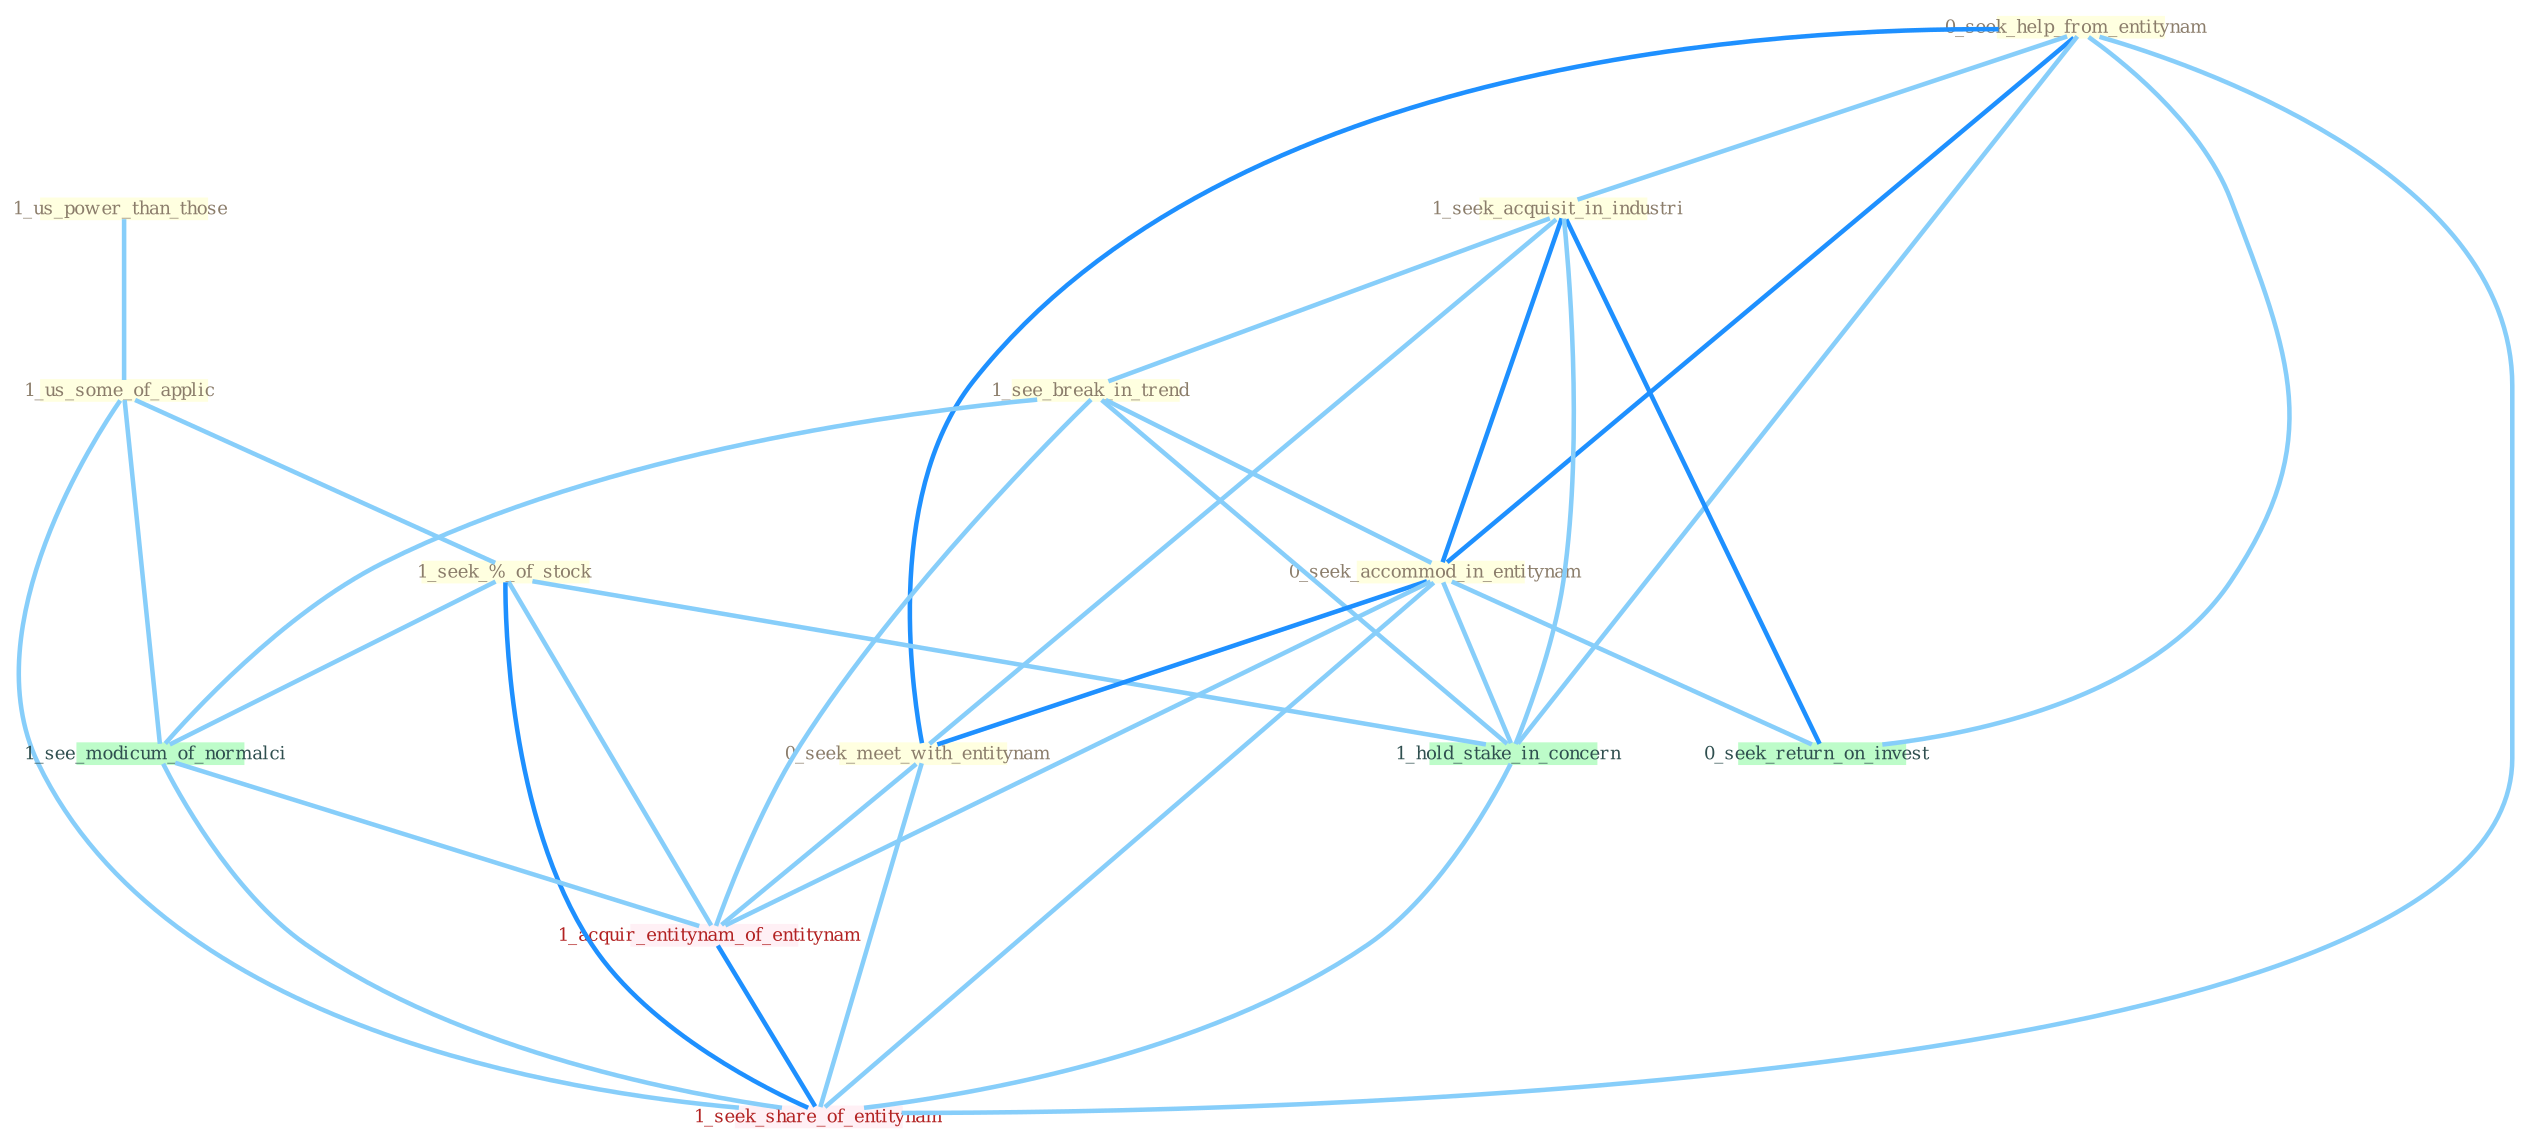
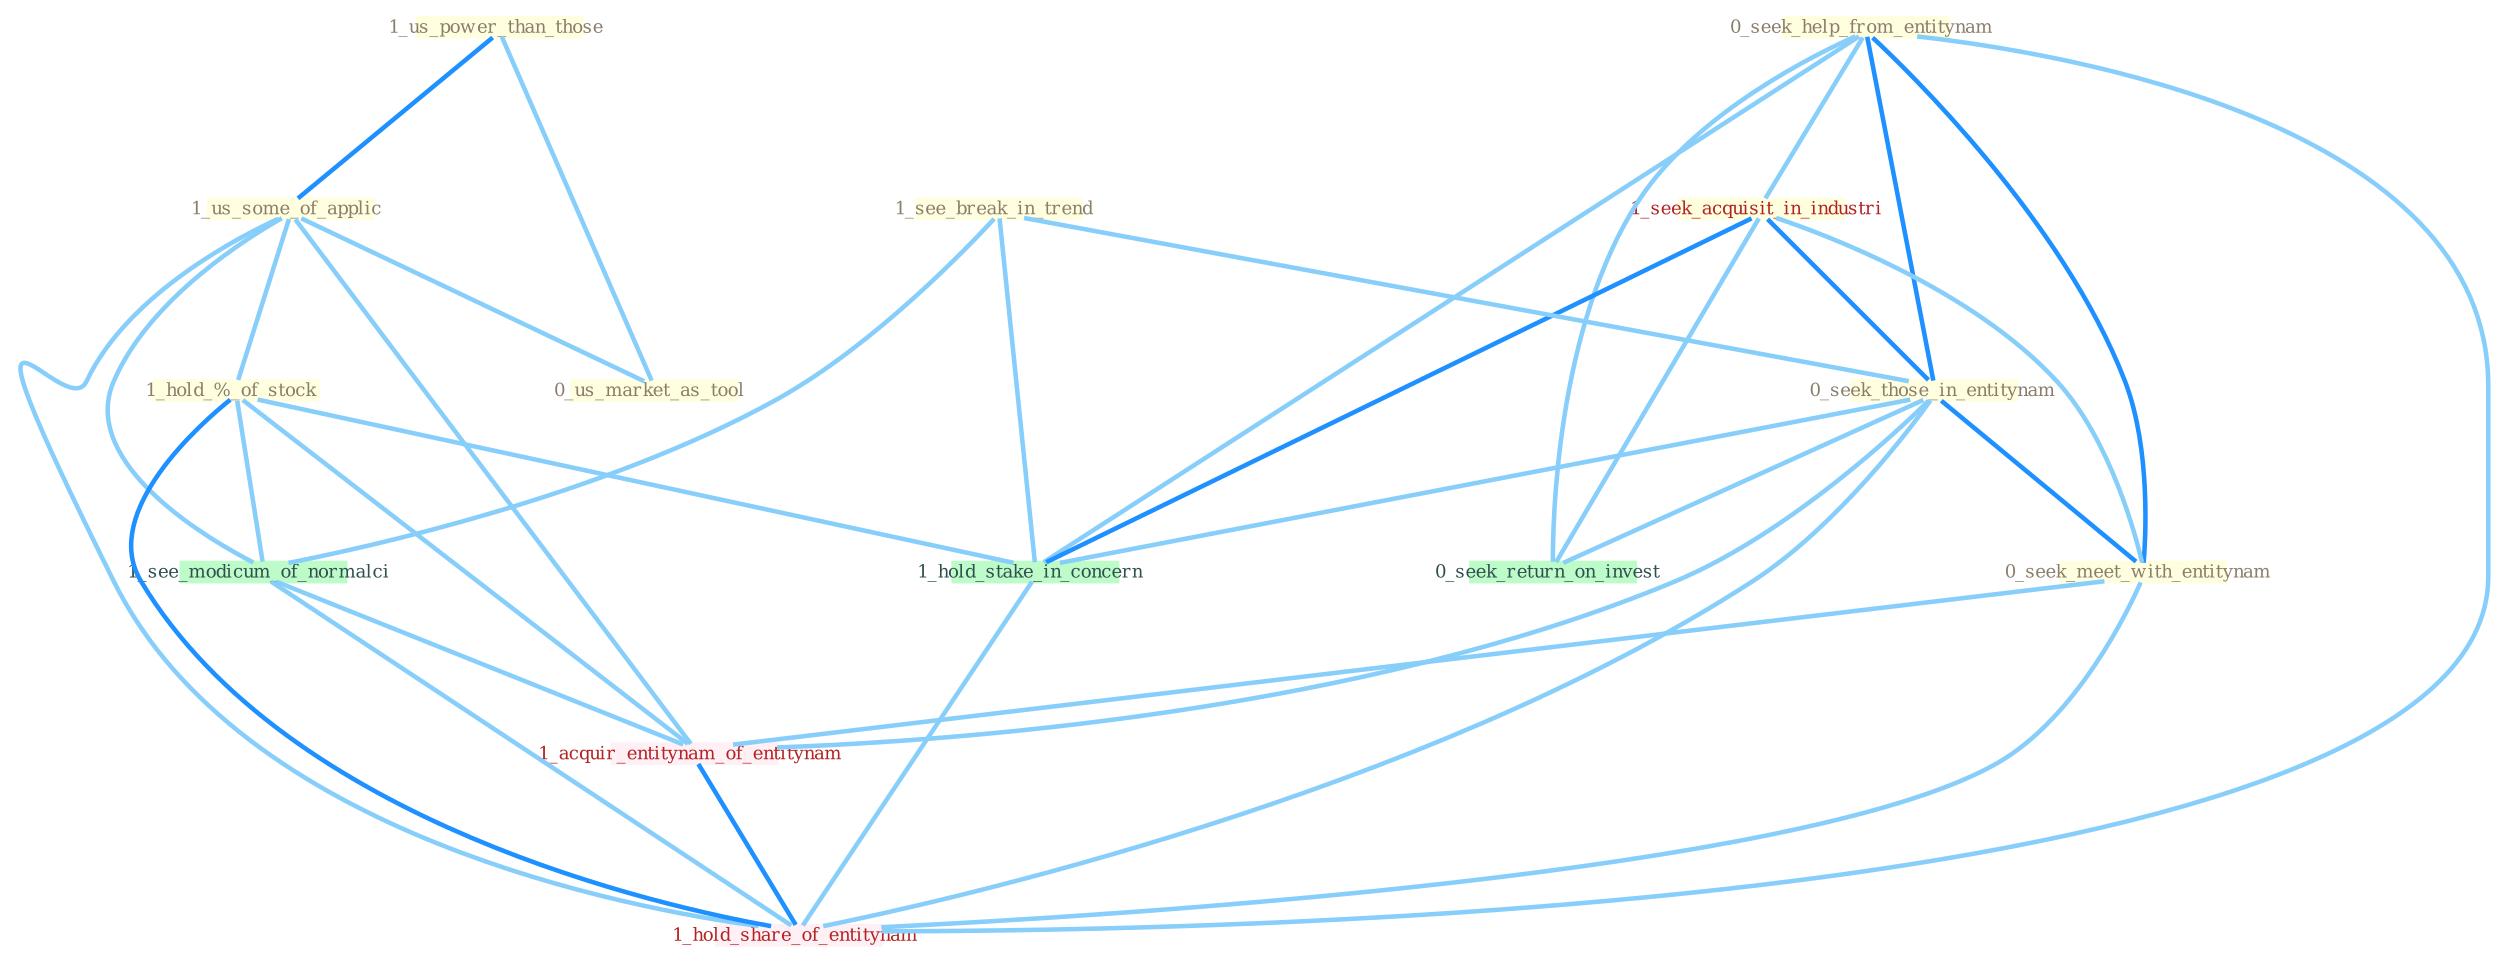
(1563, 209) -> (1762, 209)
(124, 300) -> (395, 118)
(1329, 300) -> none
none -> (654, 390)
(1687, 469) -> (1658, 390)
(1571, 498) -> (1399, 390)
(505, 572) -> (236, 390)
(1441, 572) -> (1934, 390)
(854, 668) -> (493, 482)
(819, 1117) -> (799, 935)
